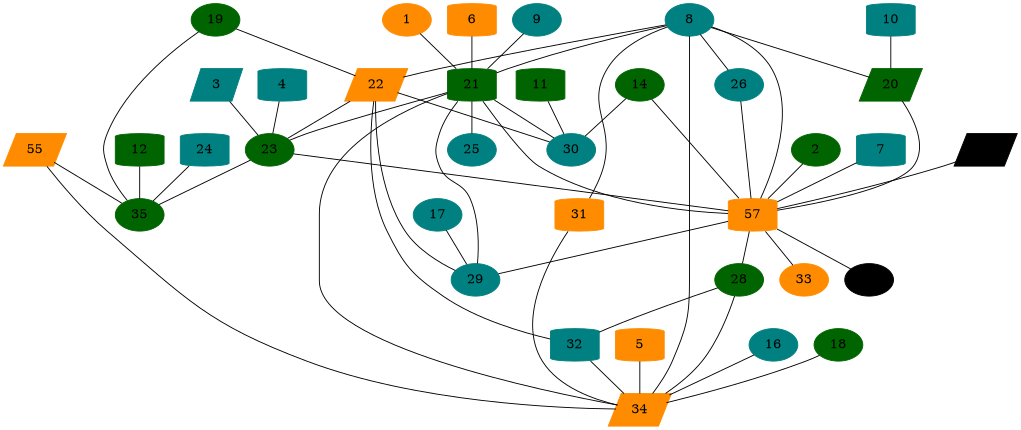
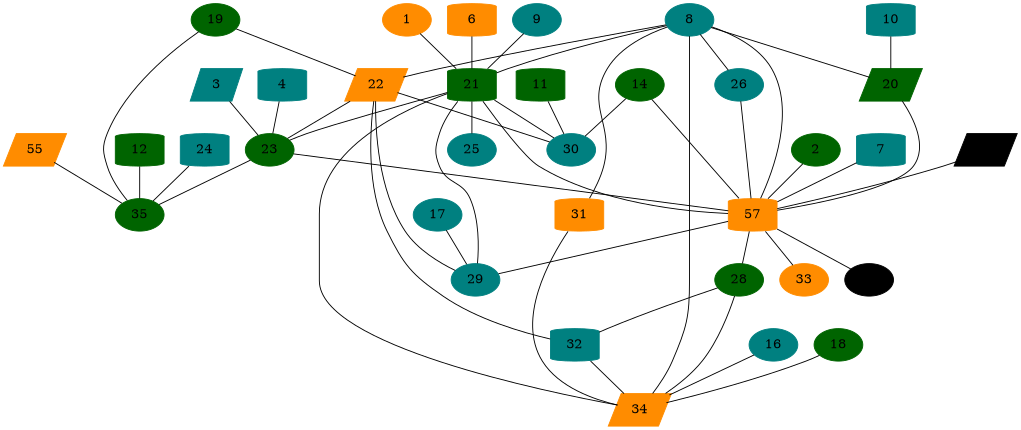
(640, 345) -> none
(300, 358) -> none
